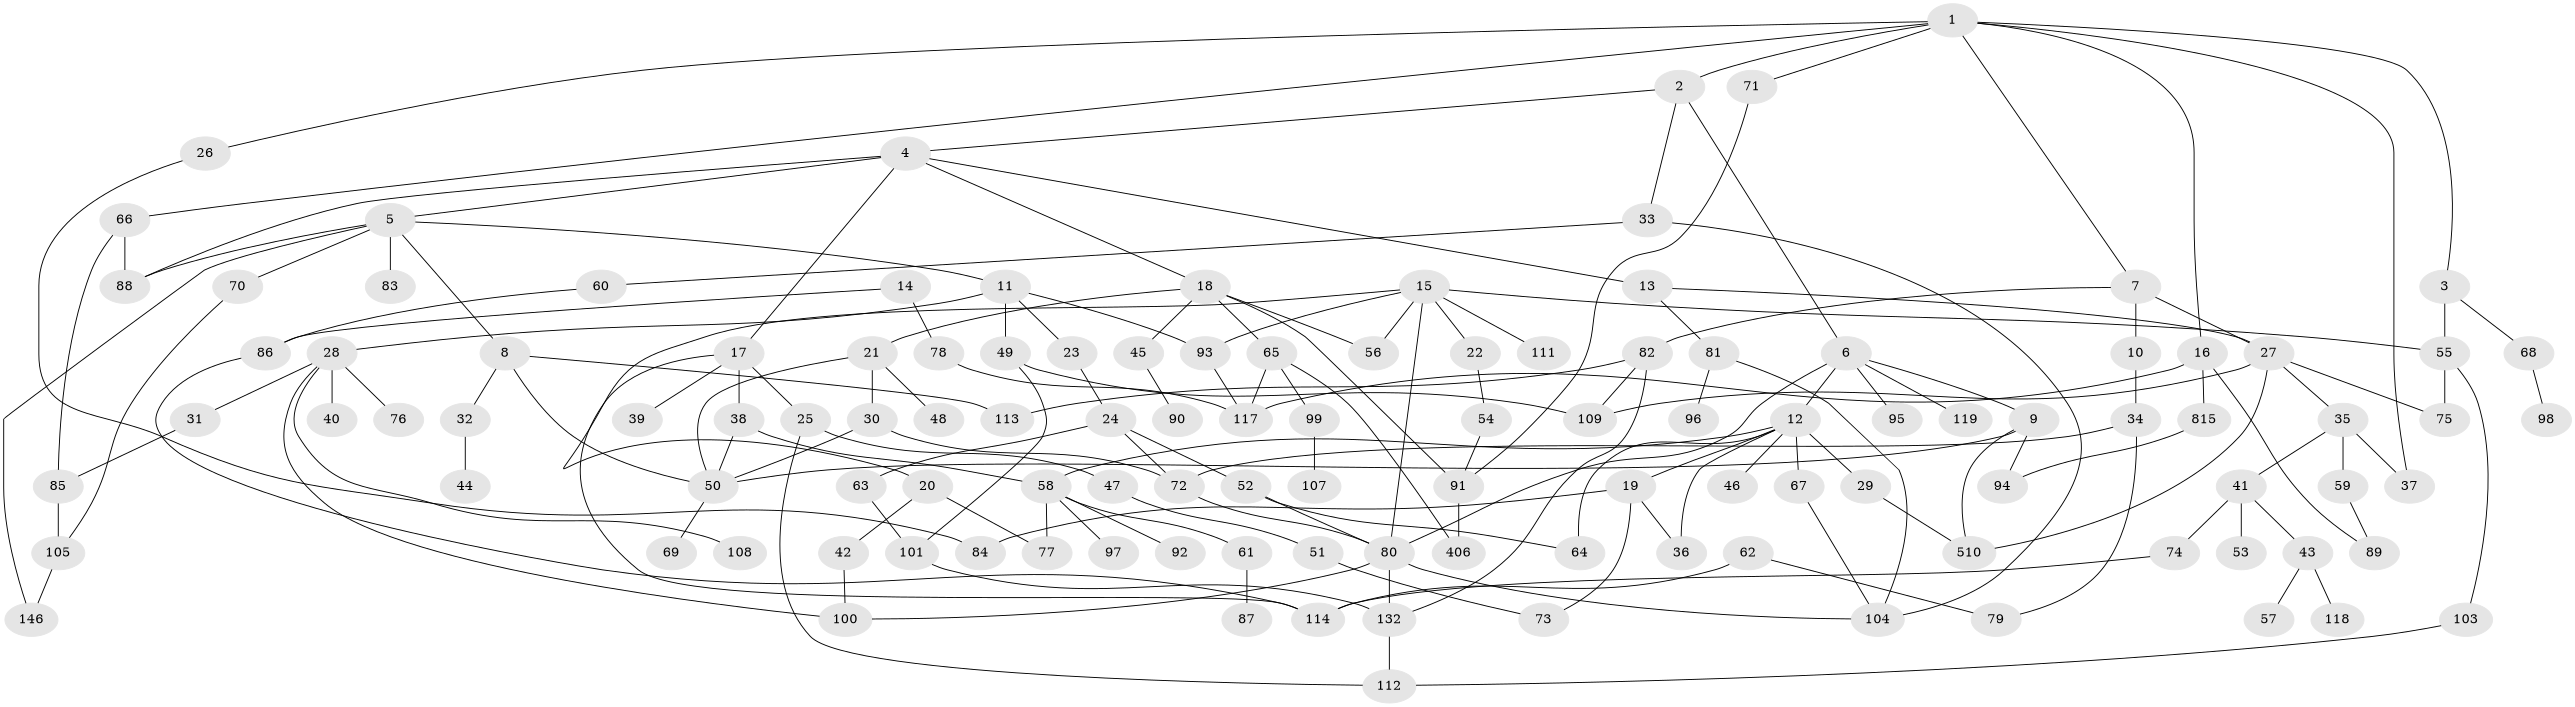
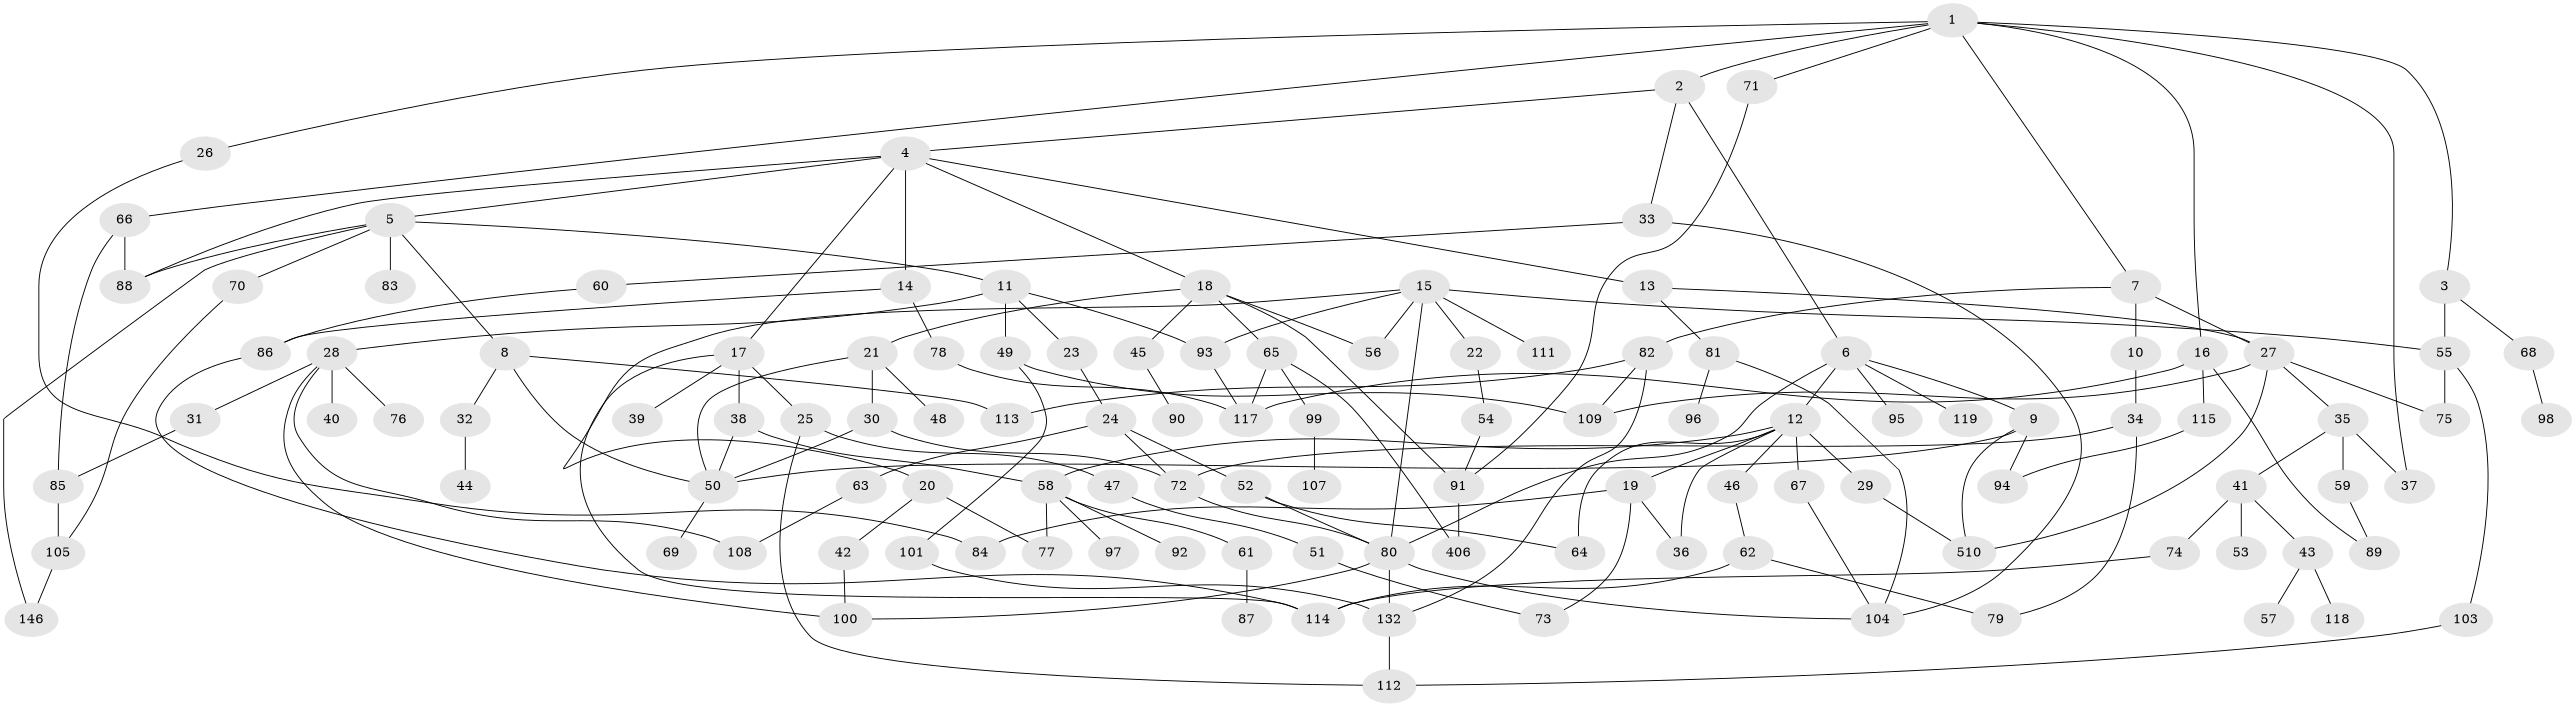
none -> (906, 220)
(2204, 420) -> (2204, 420)
(882, 514) -> (801, 520)
none -> (1740, 520)
